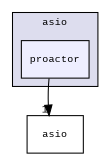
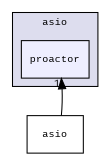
(48, 93) -> (62, 102)
